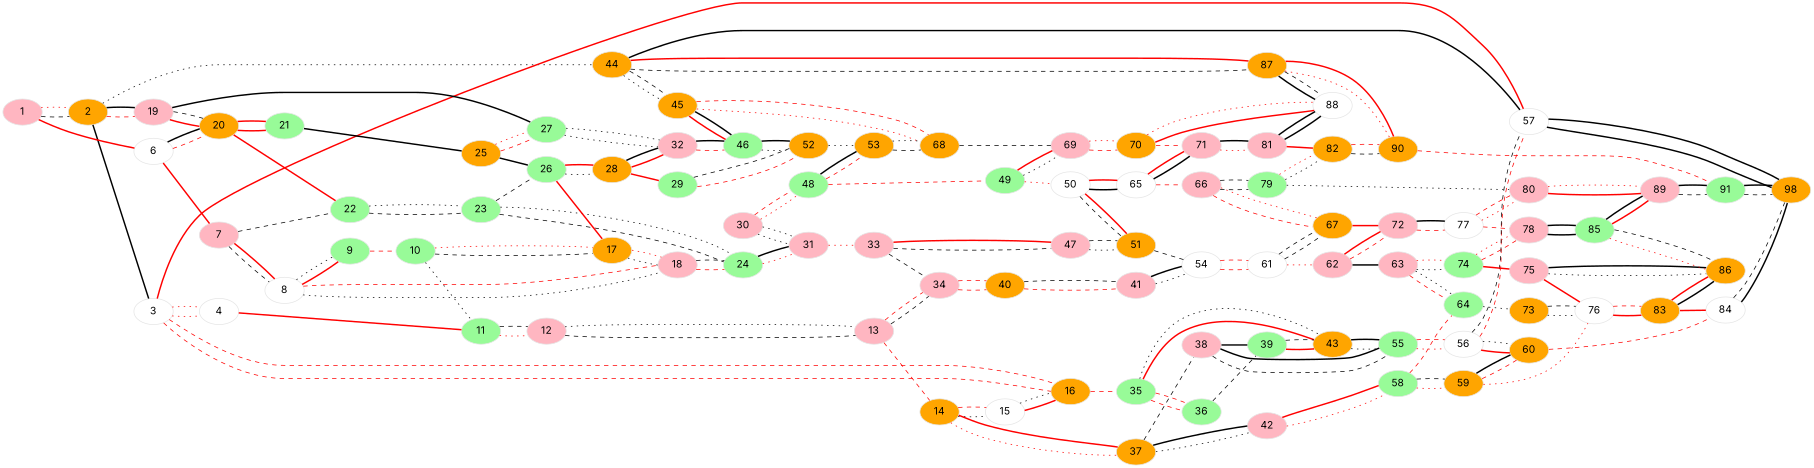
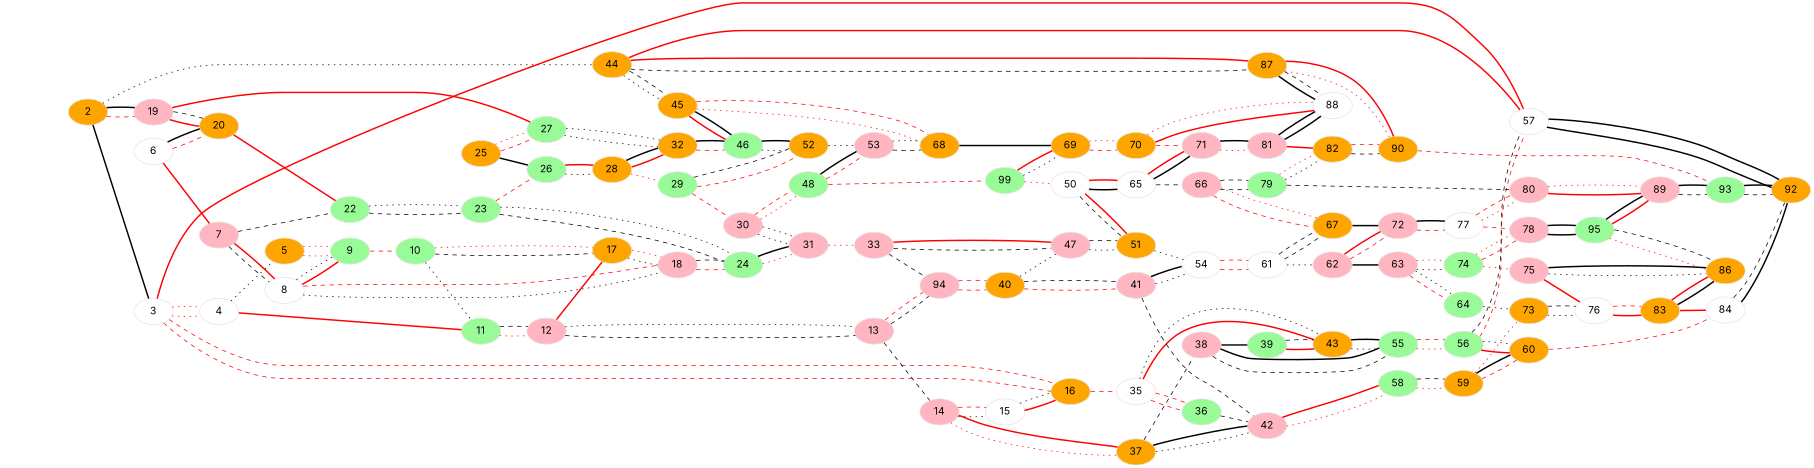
(1087, 31) -> (1087, 31)
(353, 92) -> (353, 92)
(23, 112) -> none
(285, 126) -> none
(678, 146) -> (678, 146)
(874, 146) -> (874, 146)
(1005, 146) -> (1005, 146)
(1071, 146) -> (1071, 146)
(645, 177) -> (645, 177)
(1005, 180) -> (1005, 180)
(1169, 185) -> (1169, 185)
(1398, 187) -> (1398, 187)
(514, 190) -> (514, 190)
(1726, 190) -> (1726, 190)
(1791, 190) -> (1791, 190)
none -> (710, 205)
(578, 209) -> (576, 295)
(1365, 226) -> (1365, 226)
(1595, 230) -> (1595, 230)
none -> (285, 251)
(1169, 255) -> (1169, 255)
none -> (1038, 265)
(1300, 265) -> (1300, 265)
(1494, 268) -> (1494, 268)
(940, 285) -> (940, 285)
(1431, 344) -> none
(1464, 344) -> (1464, 344)
none -> (1183, 365)
(1546, 371) -> (1496, 347)
(907, 372) -> (907, 372)
(1234, 378) -> (1234, 419)
(1136, 392) -> (1136, 392)
(940, 412) -> (940, 412)
